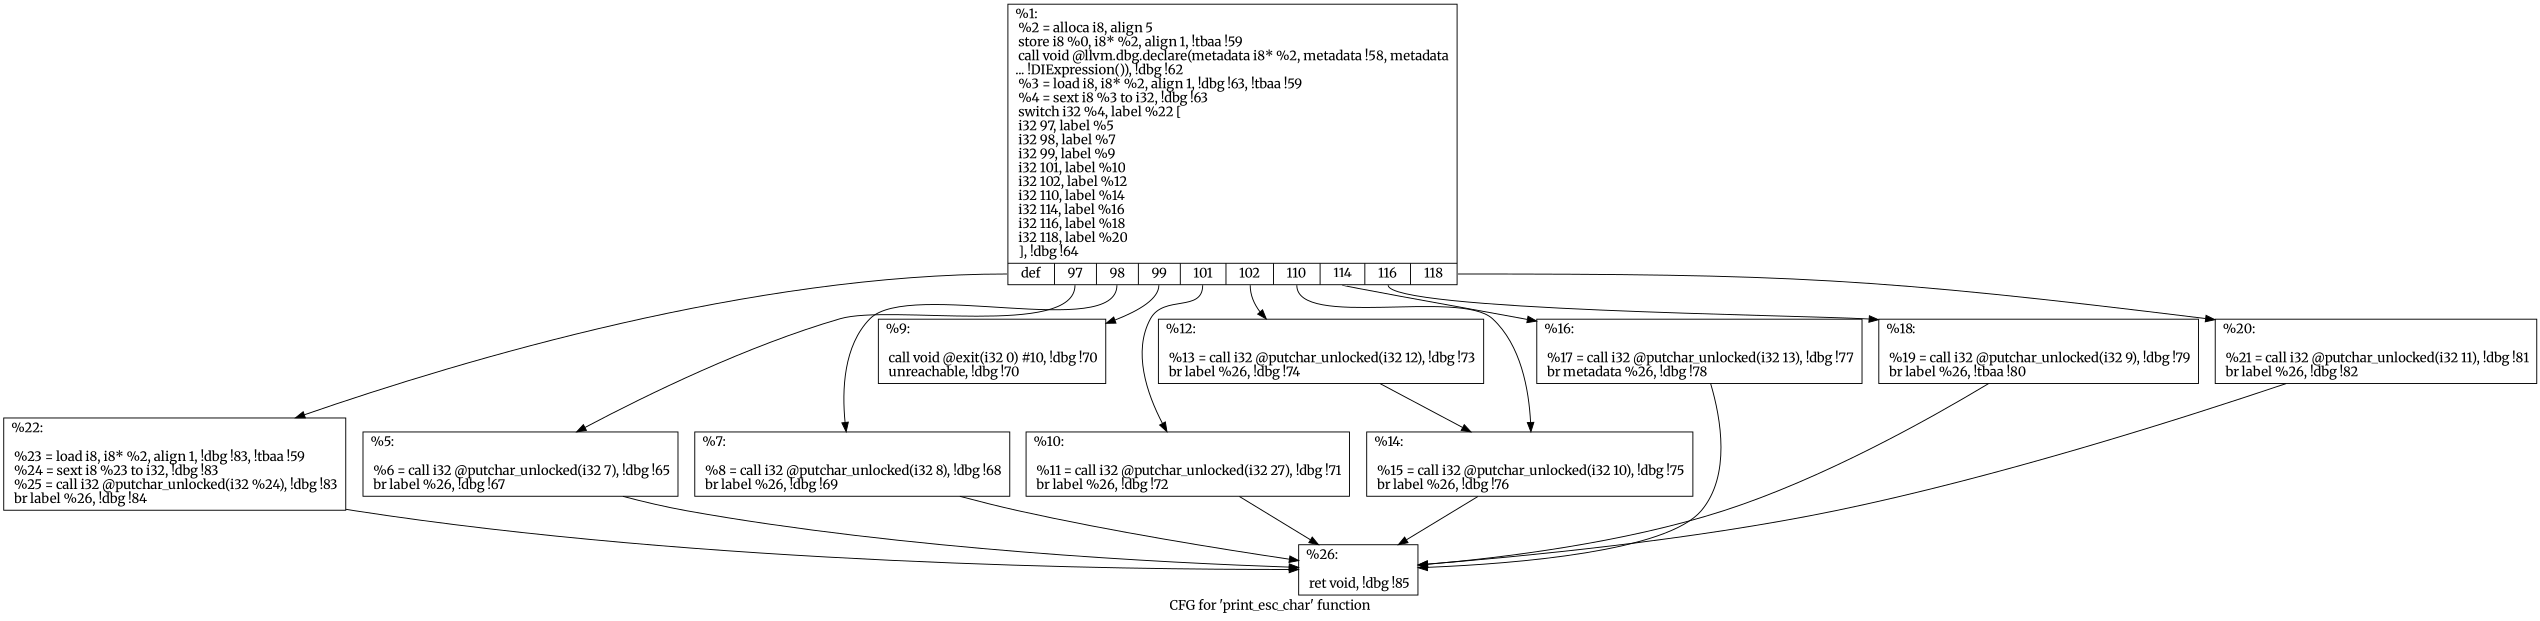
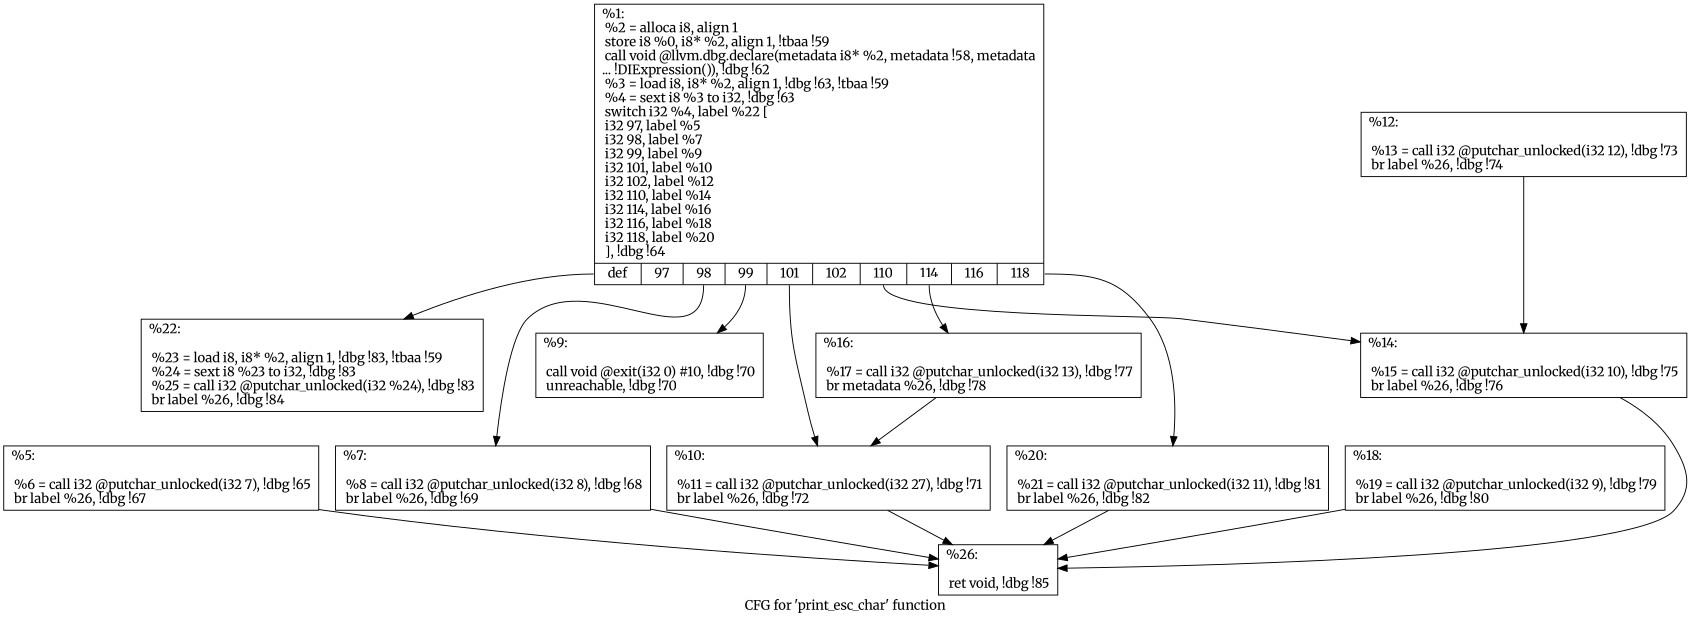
(1084, 28) -> (670, 28)
(1253, 299) -> none
(1627, 311) -> none
(826, 323) -> none
(1957, 372) -> (1421, 499)
(1663, 533) -> (907, 419)
(816, 556) -> none
